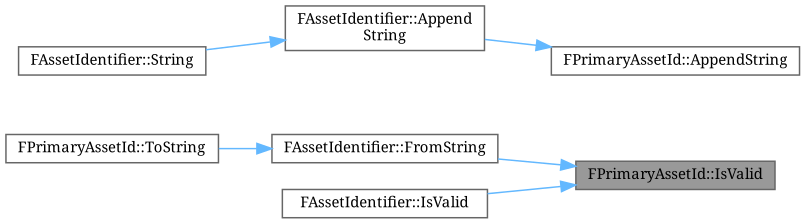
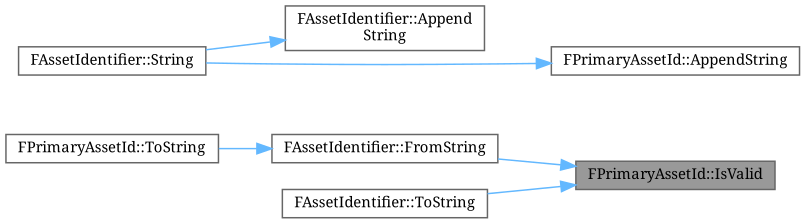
(510, 42) -> (371, 65)
(385, 204) -> (385, 204)
